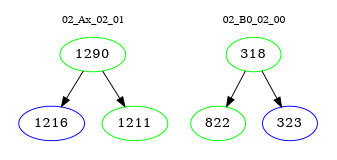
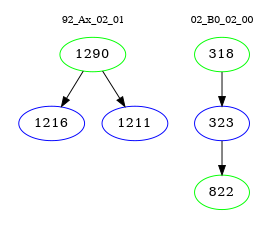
(93, 21) -> (93, 21)
(238, 85) -> (222, 153)
(135, 123) -> (135, 123)
